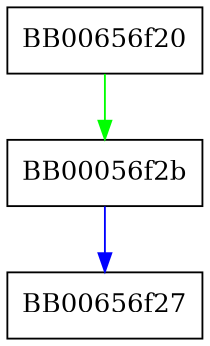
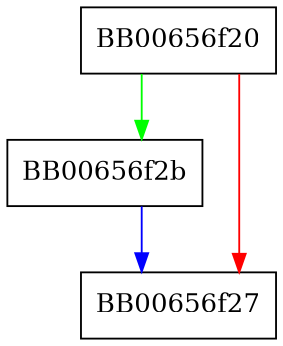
none -> (239, 164)
(105, 173) -> (105, 173)
